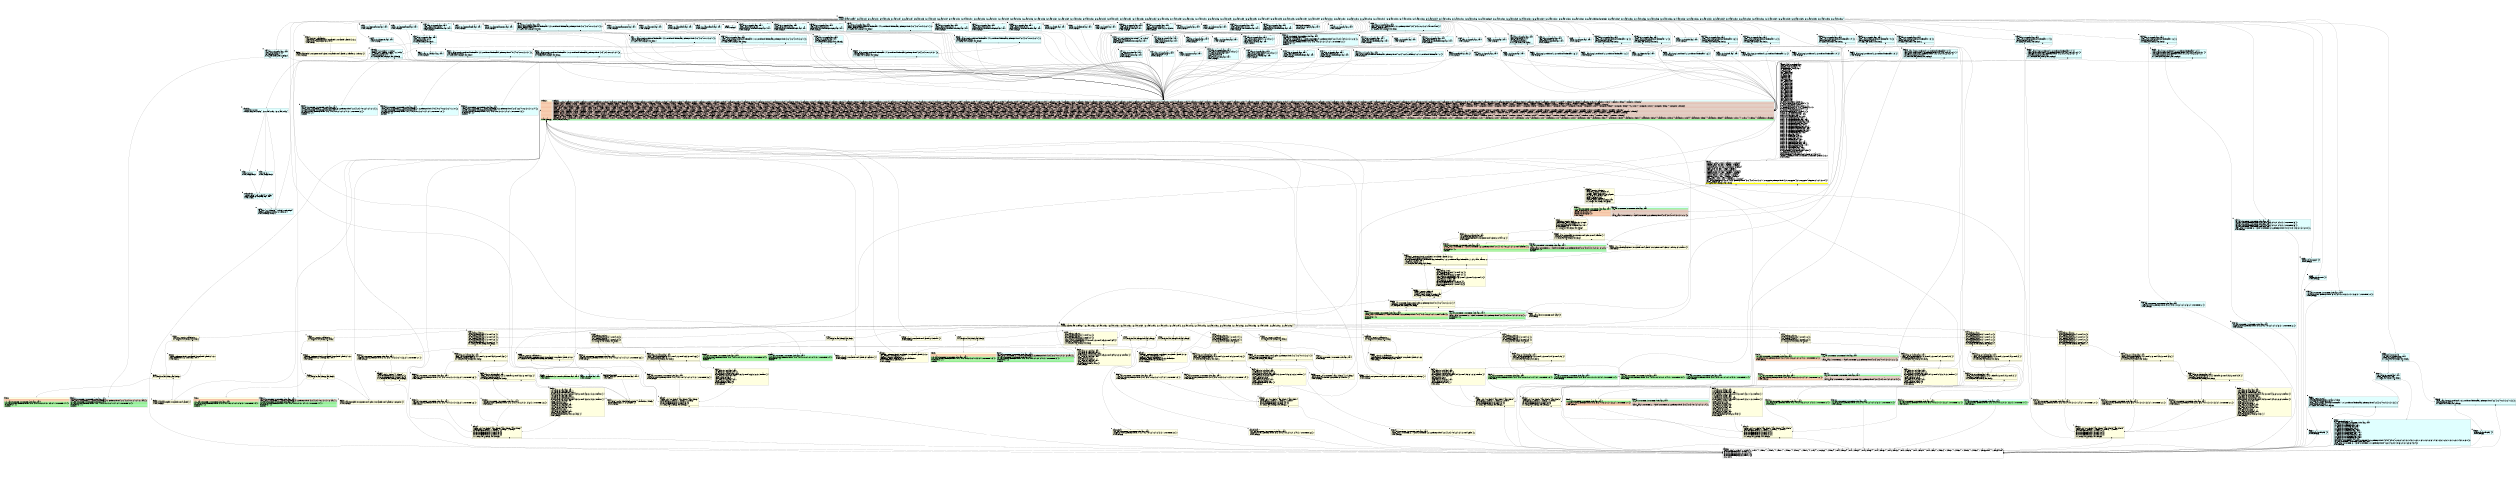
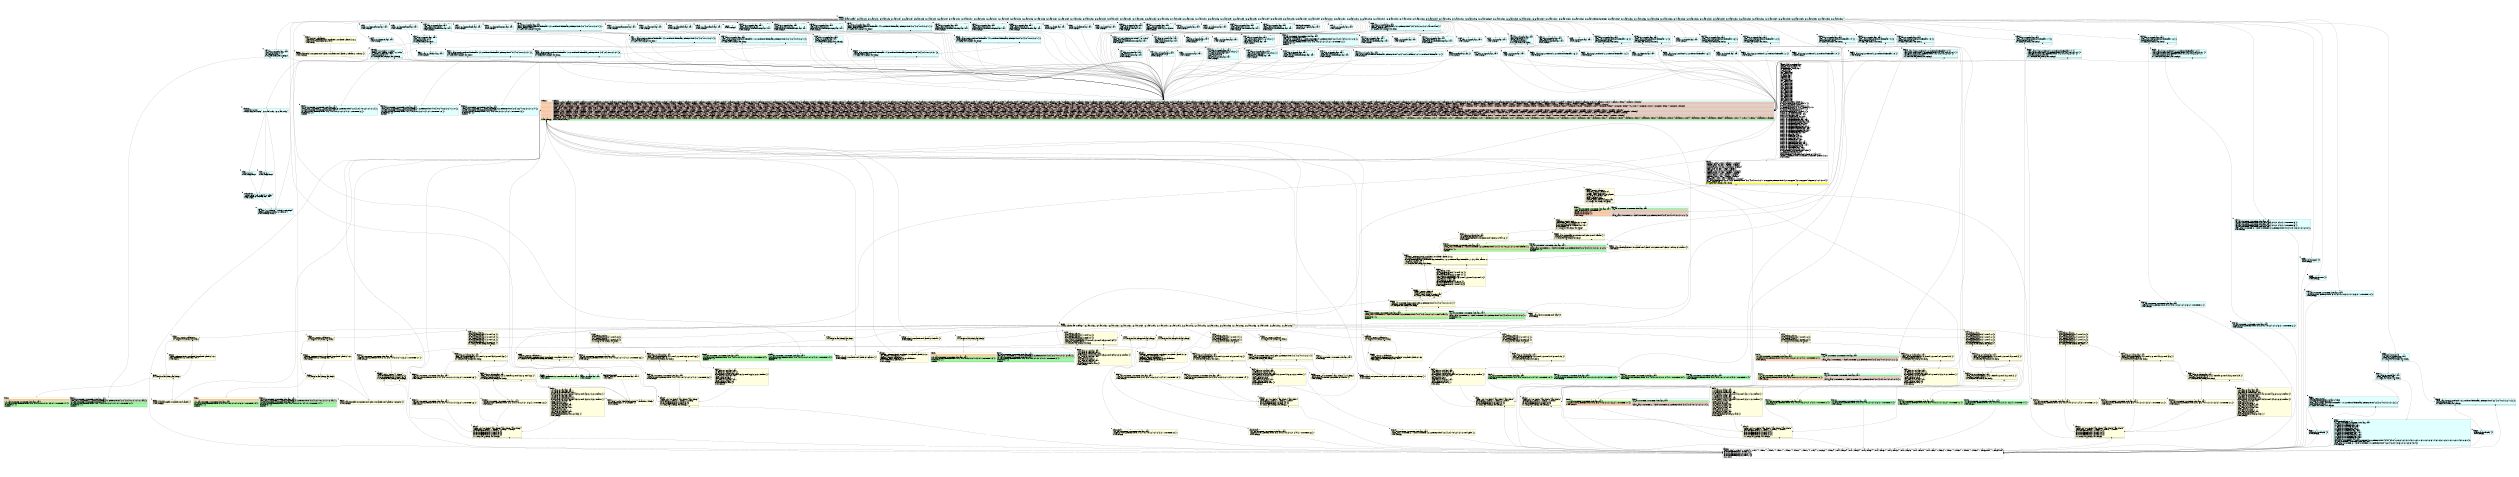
(1798, 55) -> (1798, 55)
